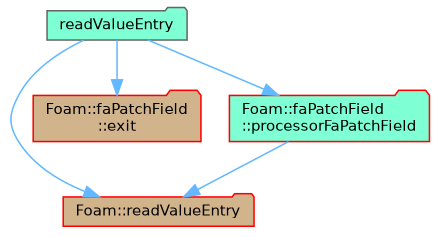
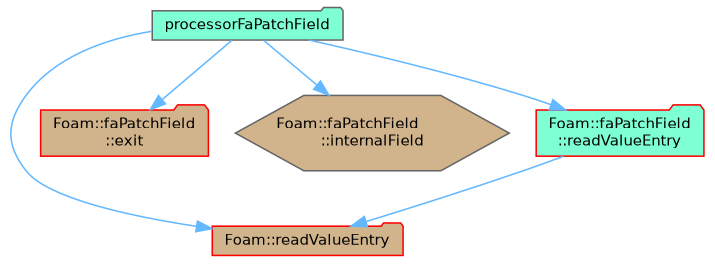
(117, 25) -> (248, 25)
(329, 118) -> (620, 133)
none -> (372, 133)
